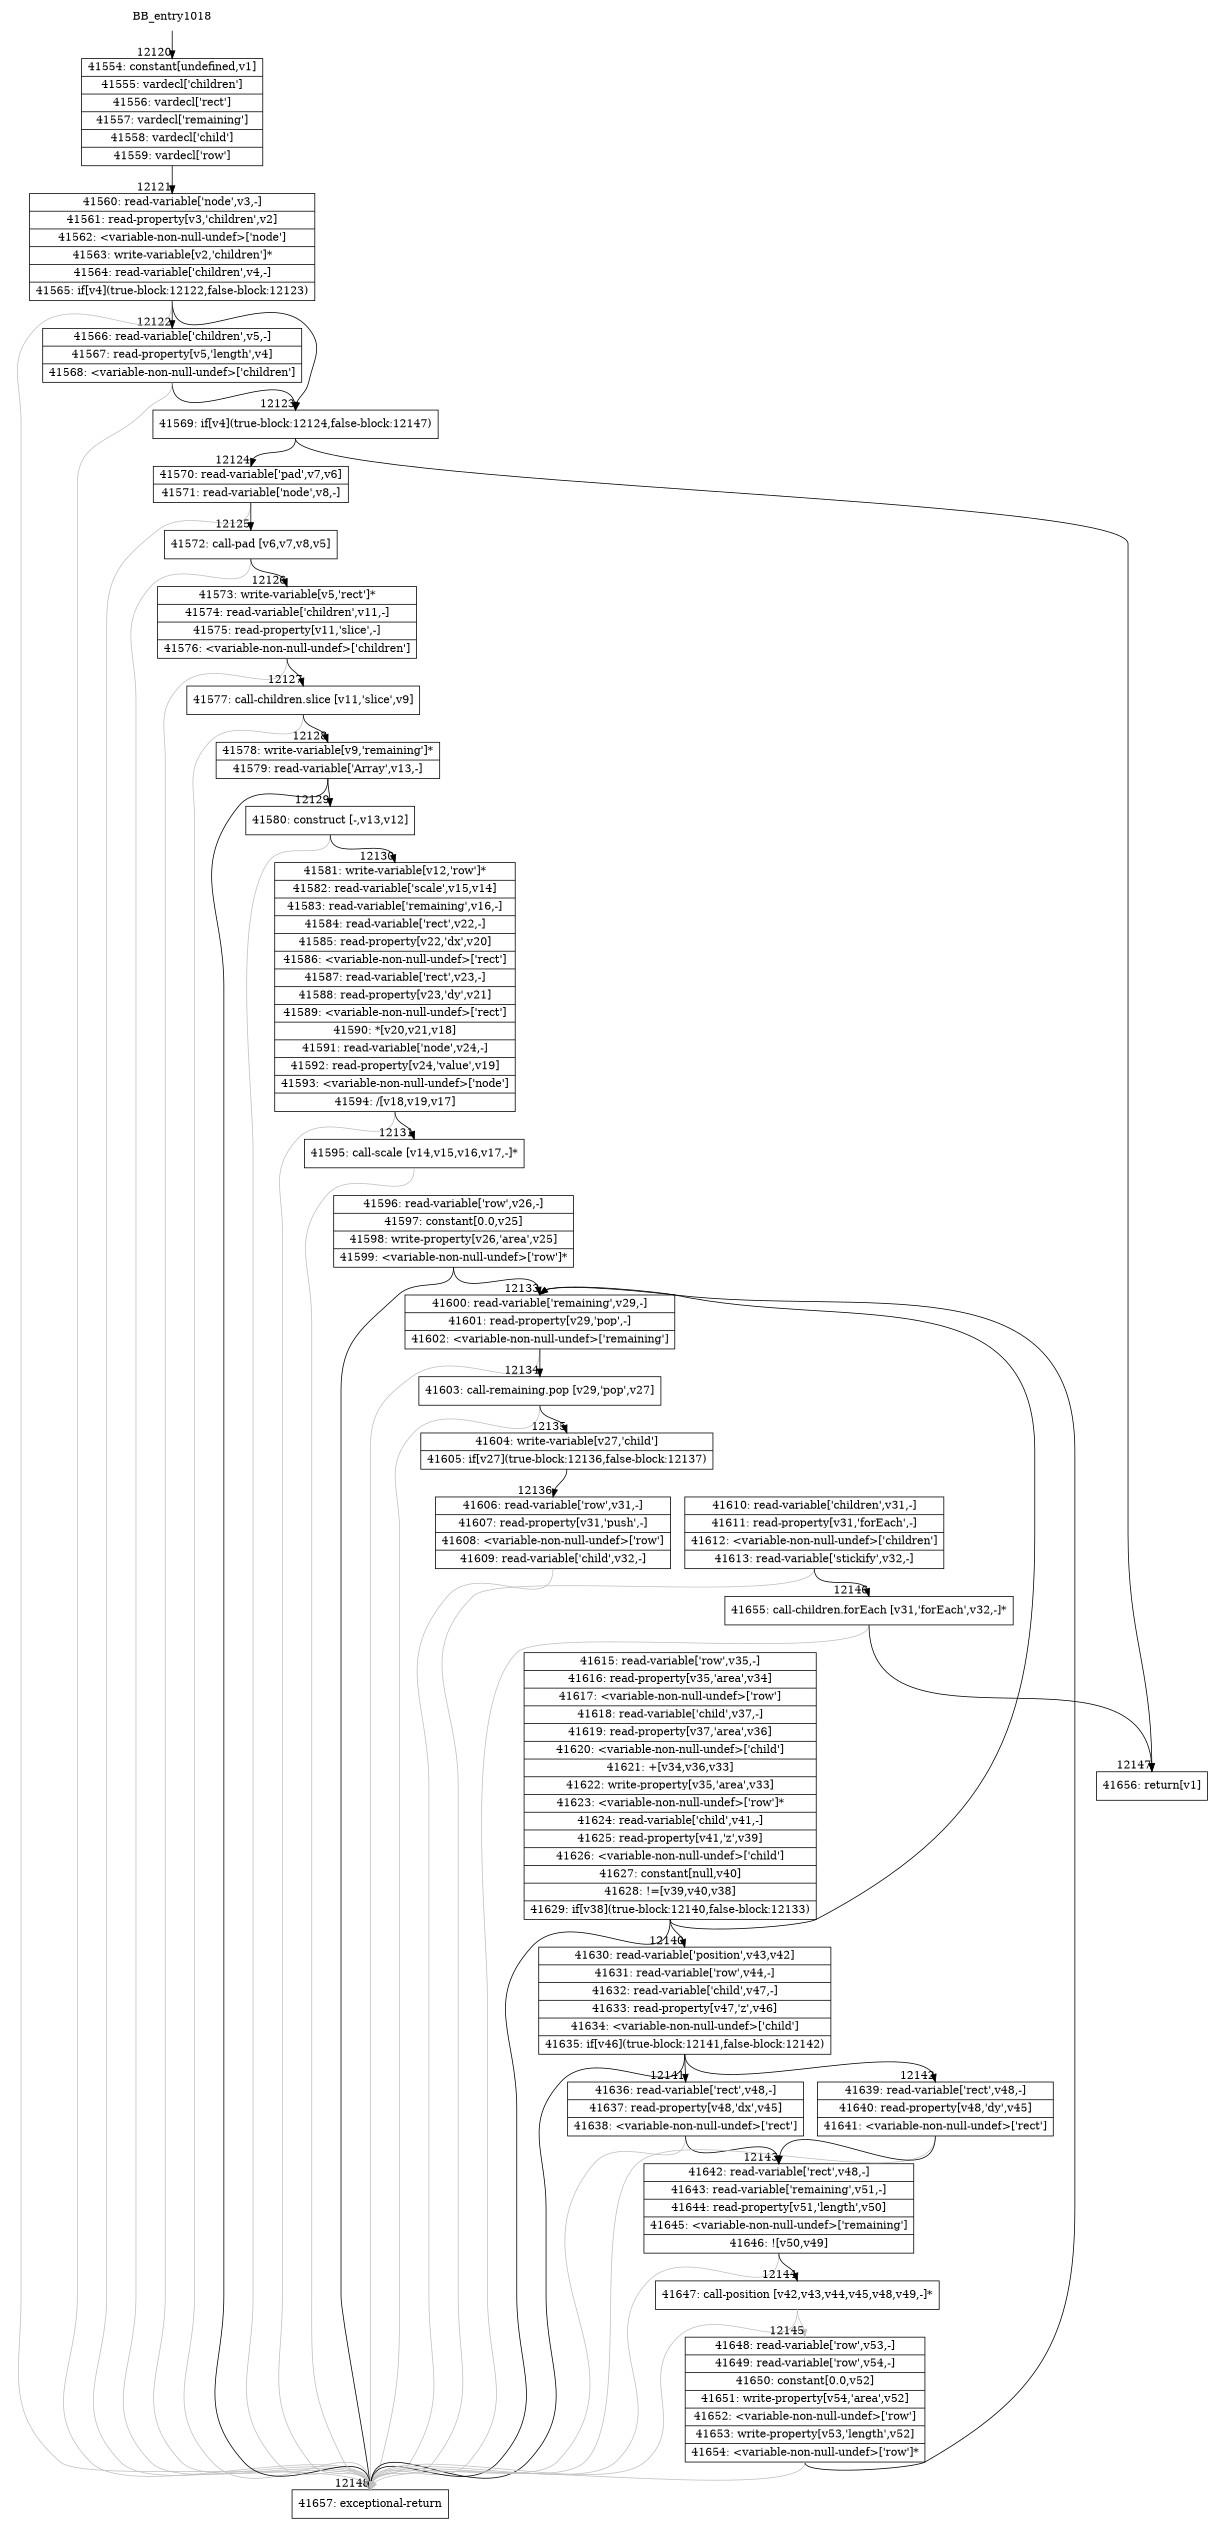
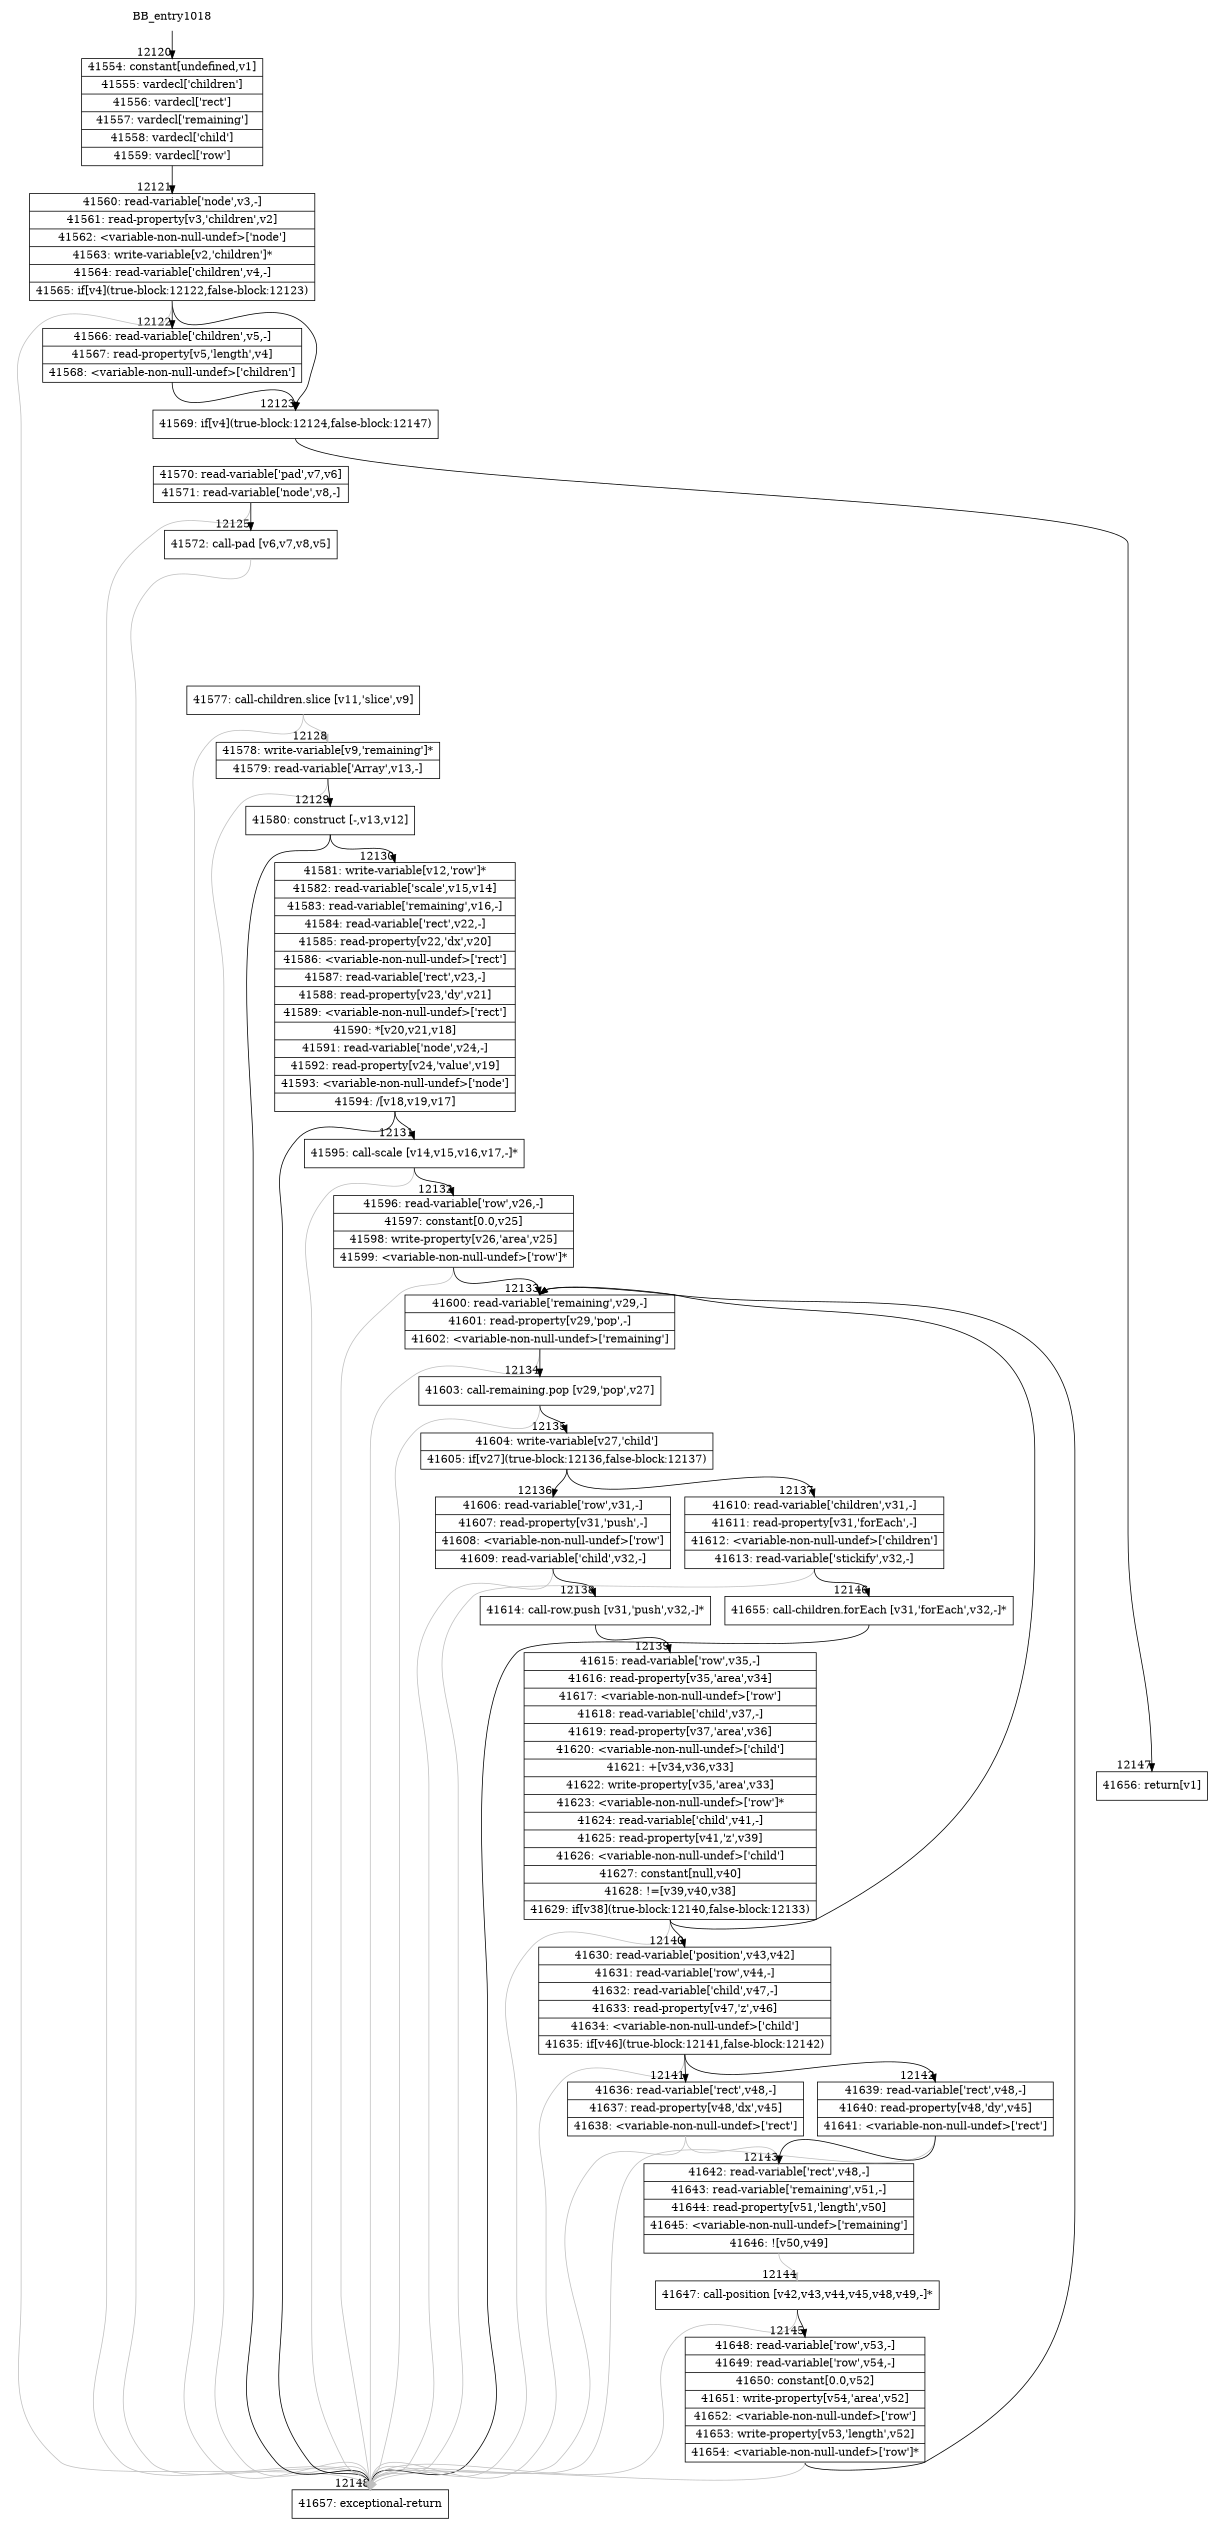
(277, 452) -> none
(287, 622) -> none
(312, 727) -> (312, 727)
none -> (430, 1181)
none -> (687, 1484)
(77, 1547) -> none
none -> (595, 1611)
(224, 1651) -> (224, 1651)
(253, 1678) -> (253, 1678)
(1007, 1698) -> none
(282, 1778) -> (282, 1778)
(341, 1845) -> (341, 1845)
(485, 1932) -> (485, 1932)
(749, 2148) -> (749, 2148)
(517, 2195) -> (517, 2195)
(785, 2265) -> (785, 2265)
(546, 2288) -> (546, 2288)
(800, 2320) -> (800, 2320)
(637, 2422) -> none
